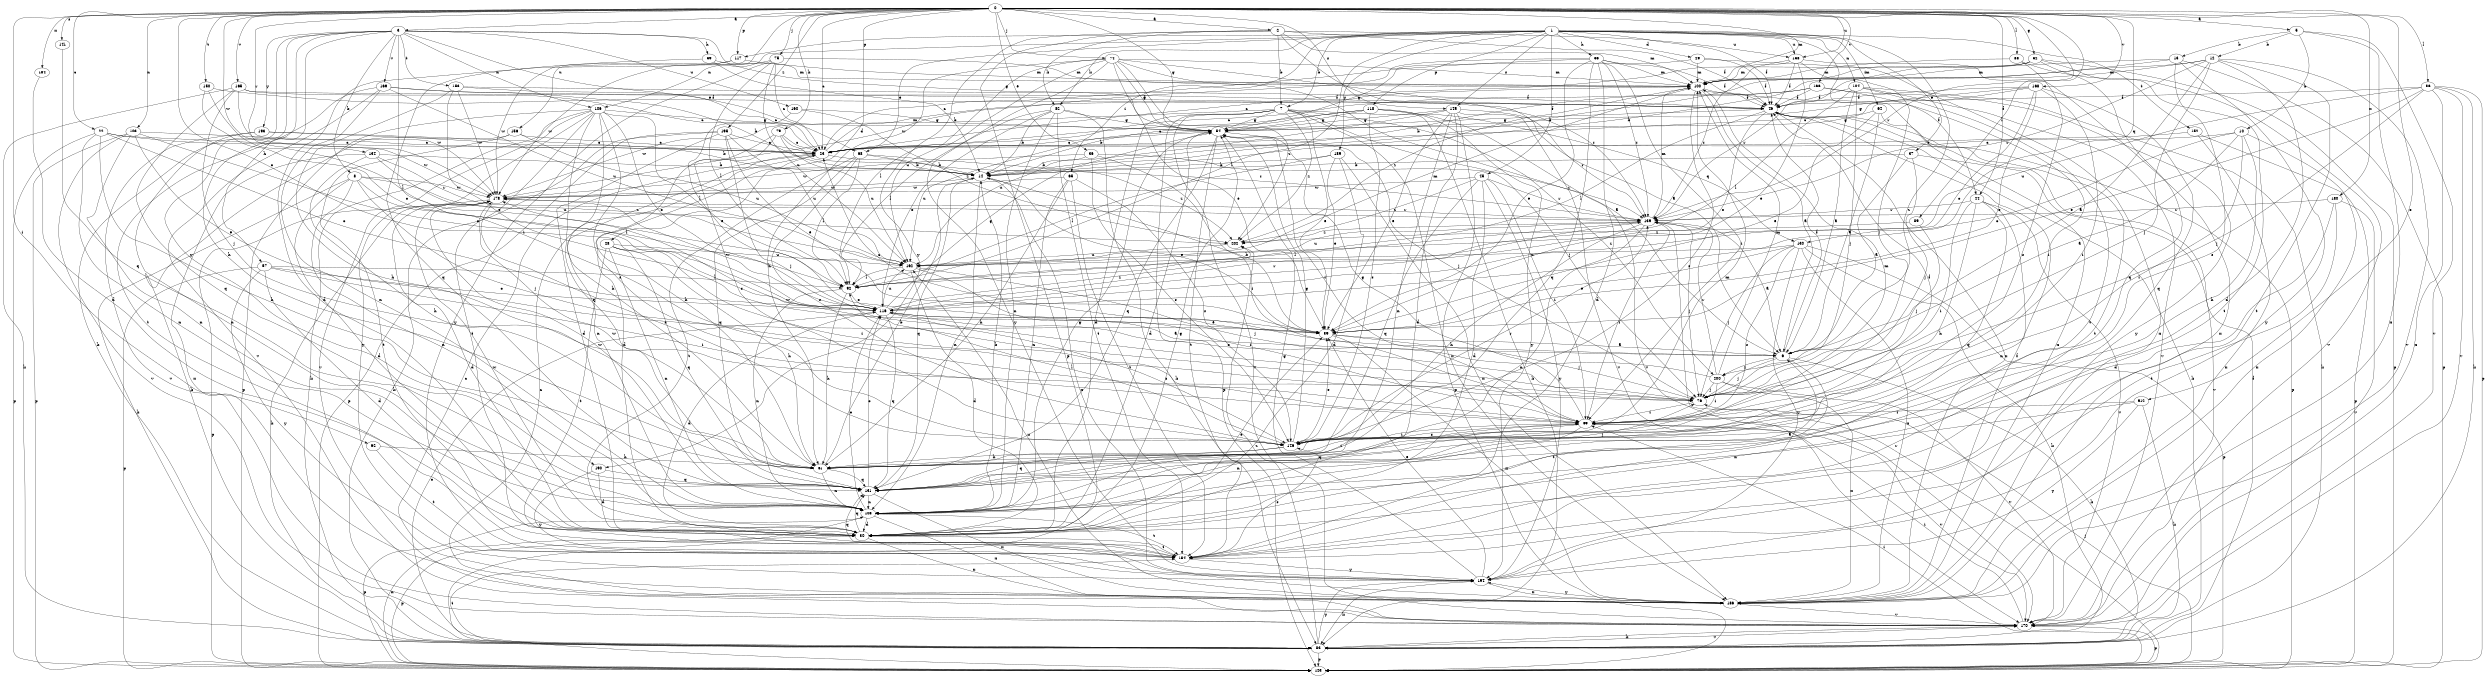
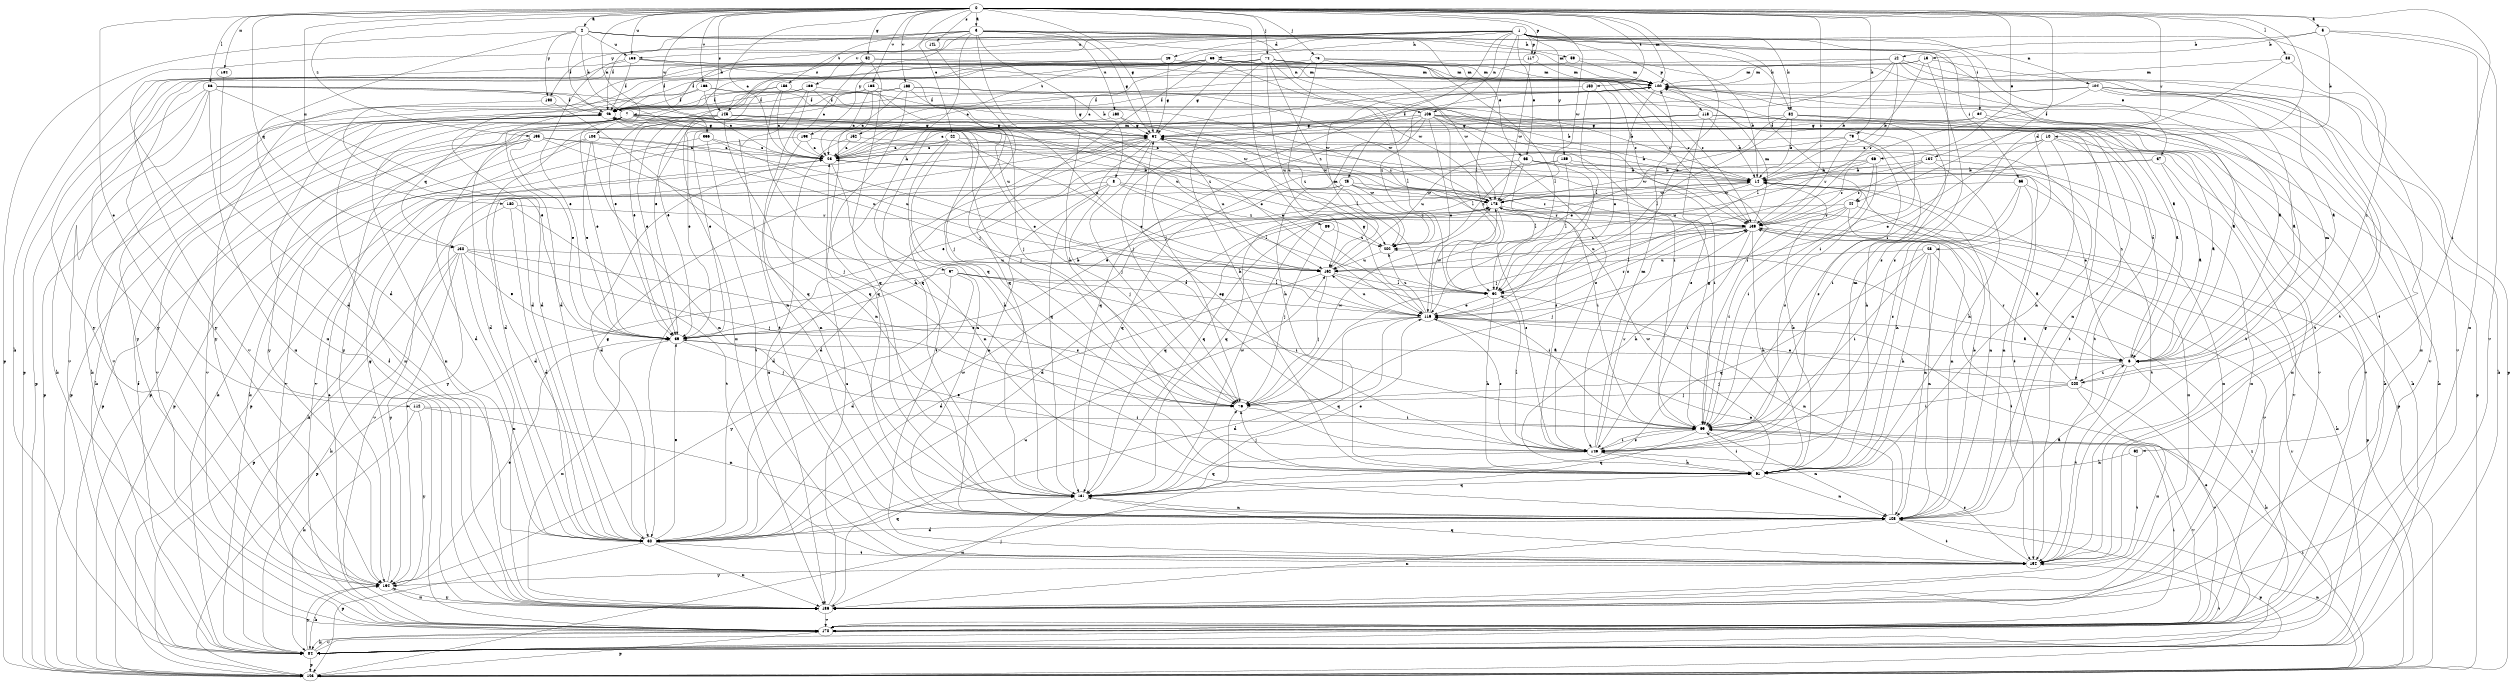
(515, 131) -> (706, 137)
(2141, 401) -> (417, 407)
(704, 530) -> (305, 232)
(1318, 648) -> (310, 654)
